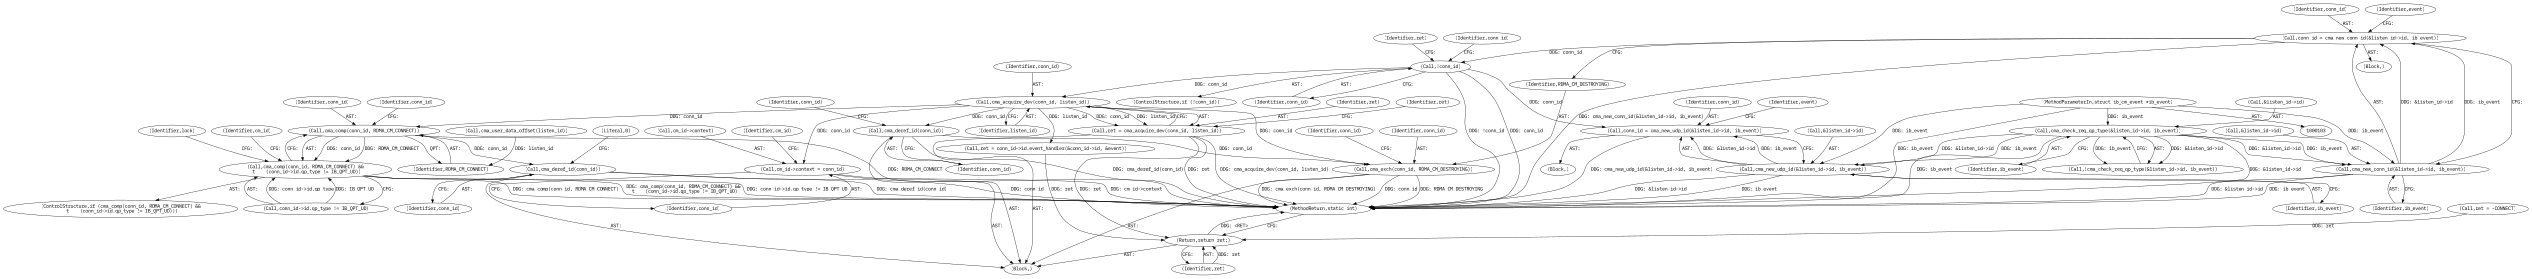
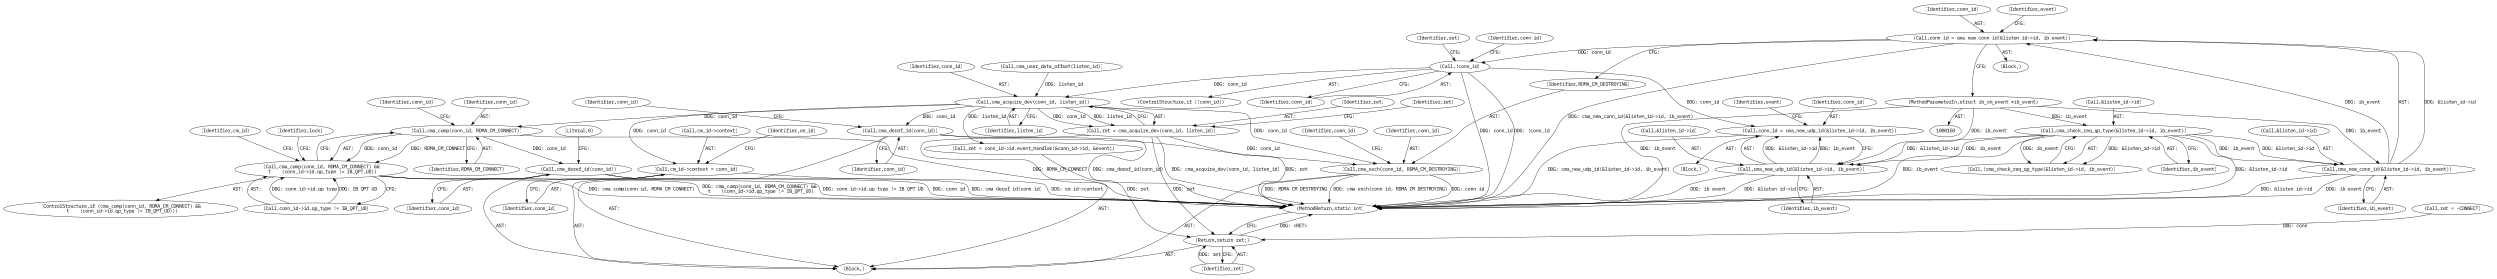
(2512, 88) -> (1974, 67)
(437, 149) -> (474, 149)
(509, 155) -> (1043, 83)
(2323, 226) -> (2295, 226)
